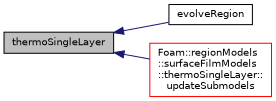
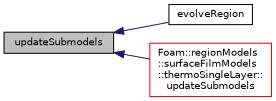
(59, 43) -> (59, 43)
